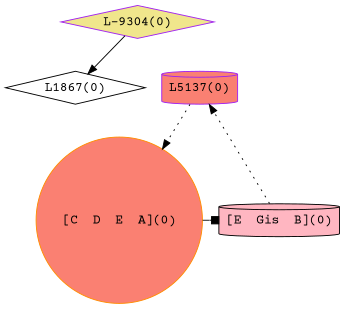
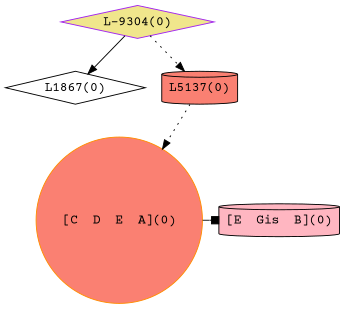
(200, 88) -> (200, 88)
(242, 158) -> (164, 50)
